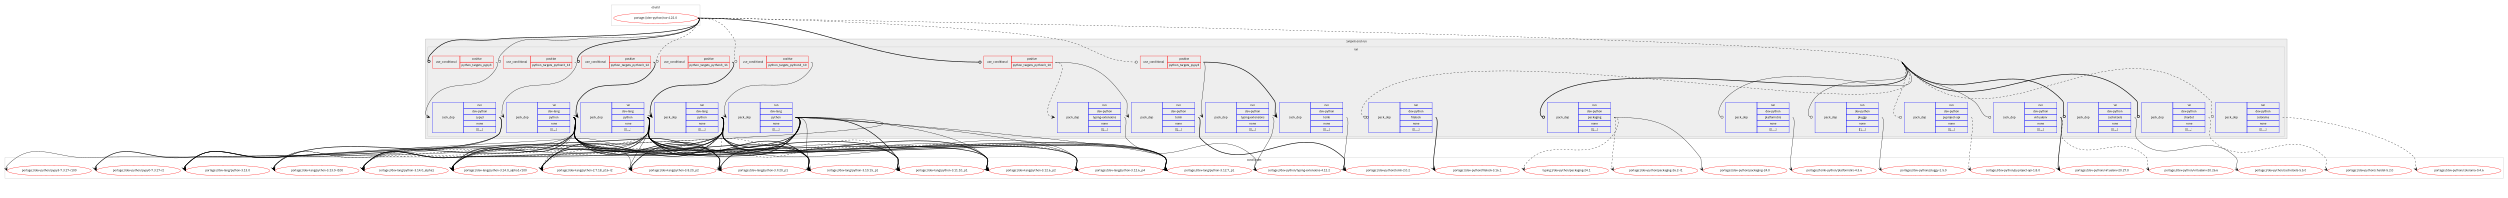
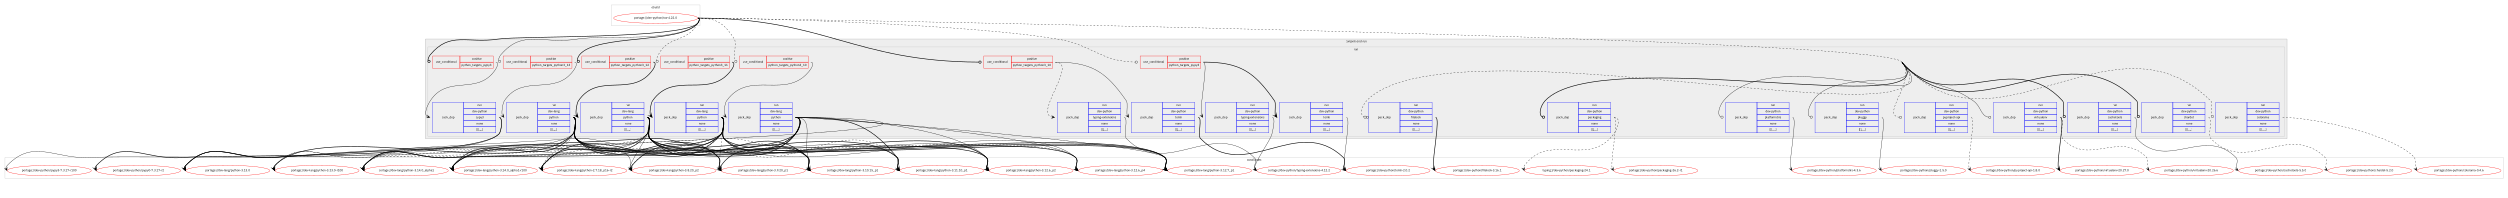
(1745, 171) -> none
(1834, 171) -> (1834, 171)
